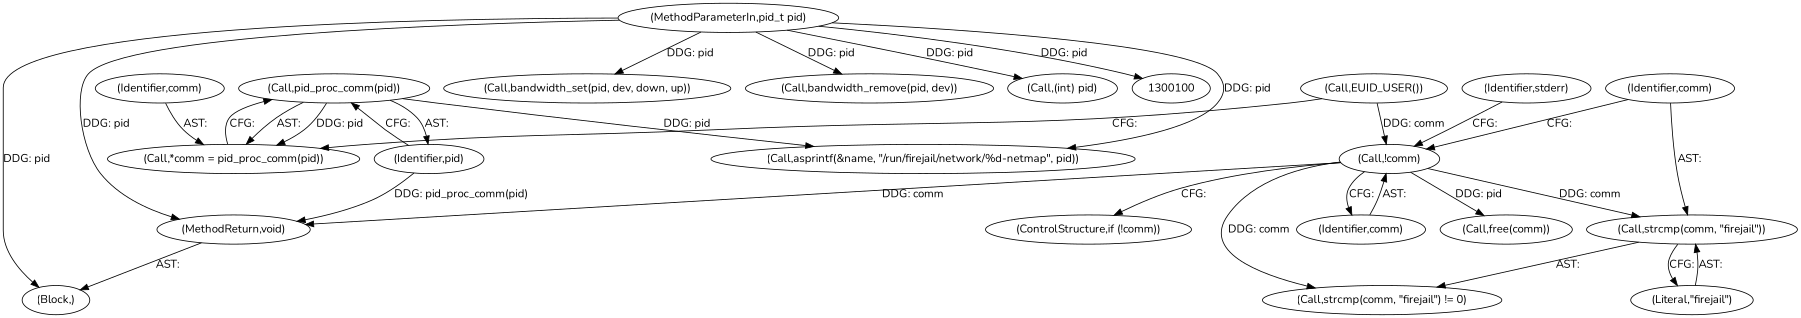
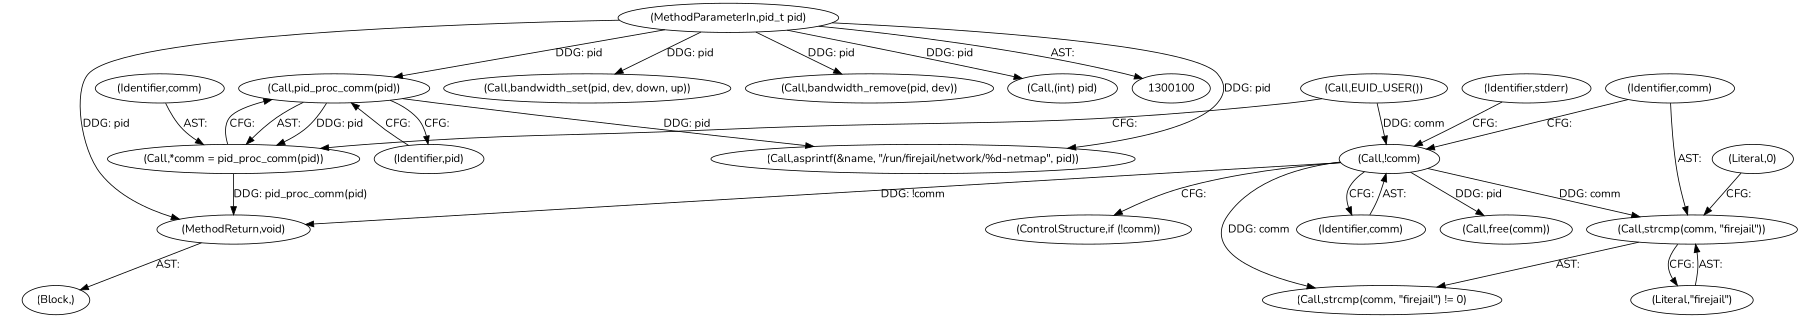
(202, 33) -> (534, 53)
(1064, 53) -> (1064, 53)
(438, 124) -> (438, 124)
none -> (1753, 159)
(913, 194) -> (913, 194)
(363, 204) -> (234, 190)
